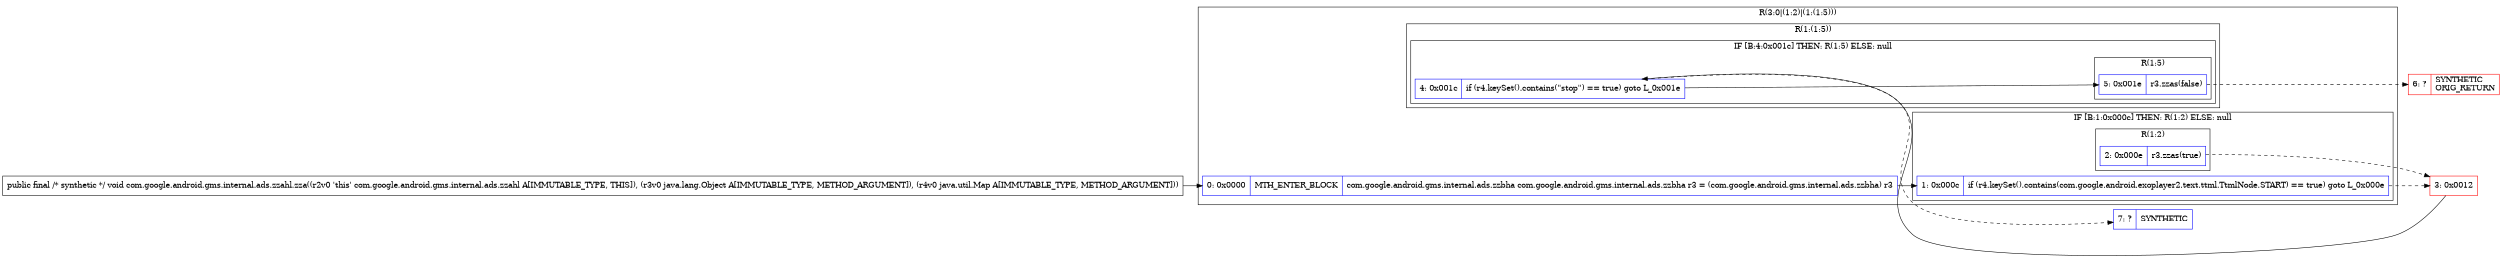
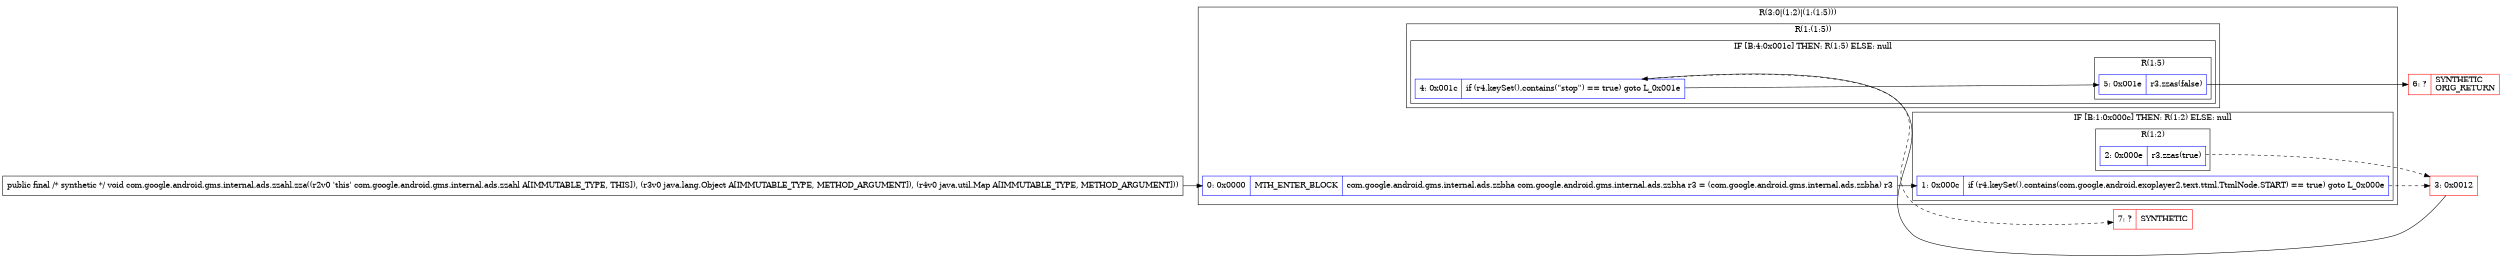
(2305, 84) -> (2305, 84)
(2153, 219) -> (2153, 219)
